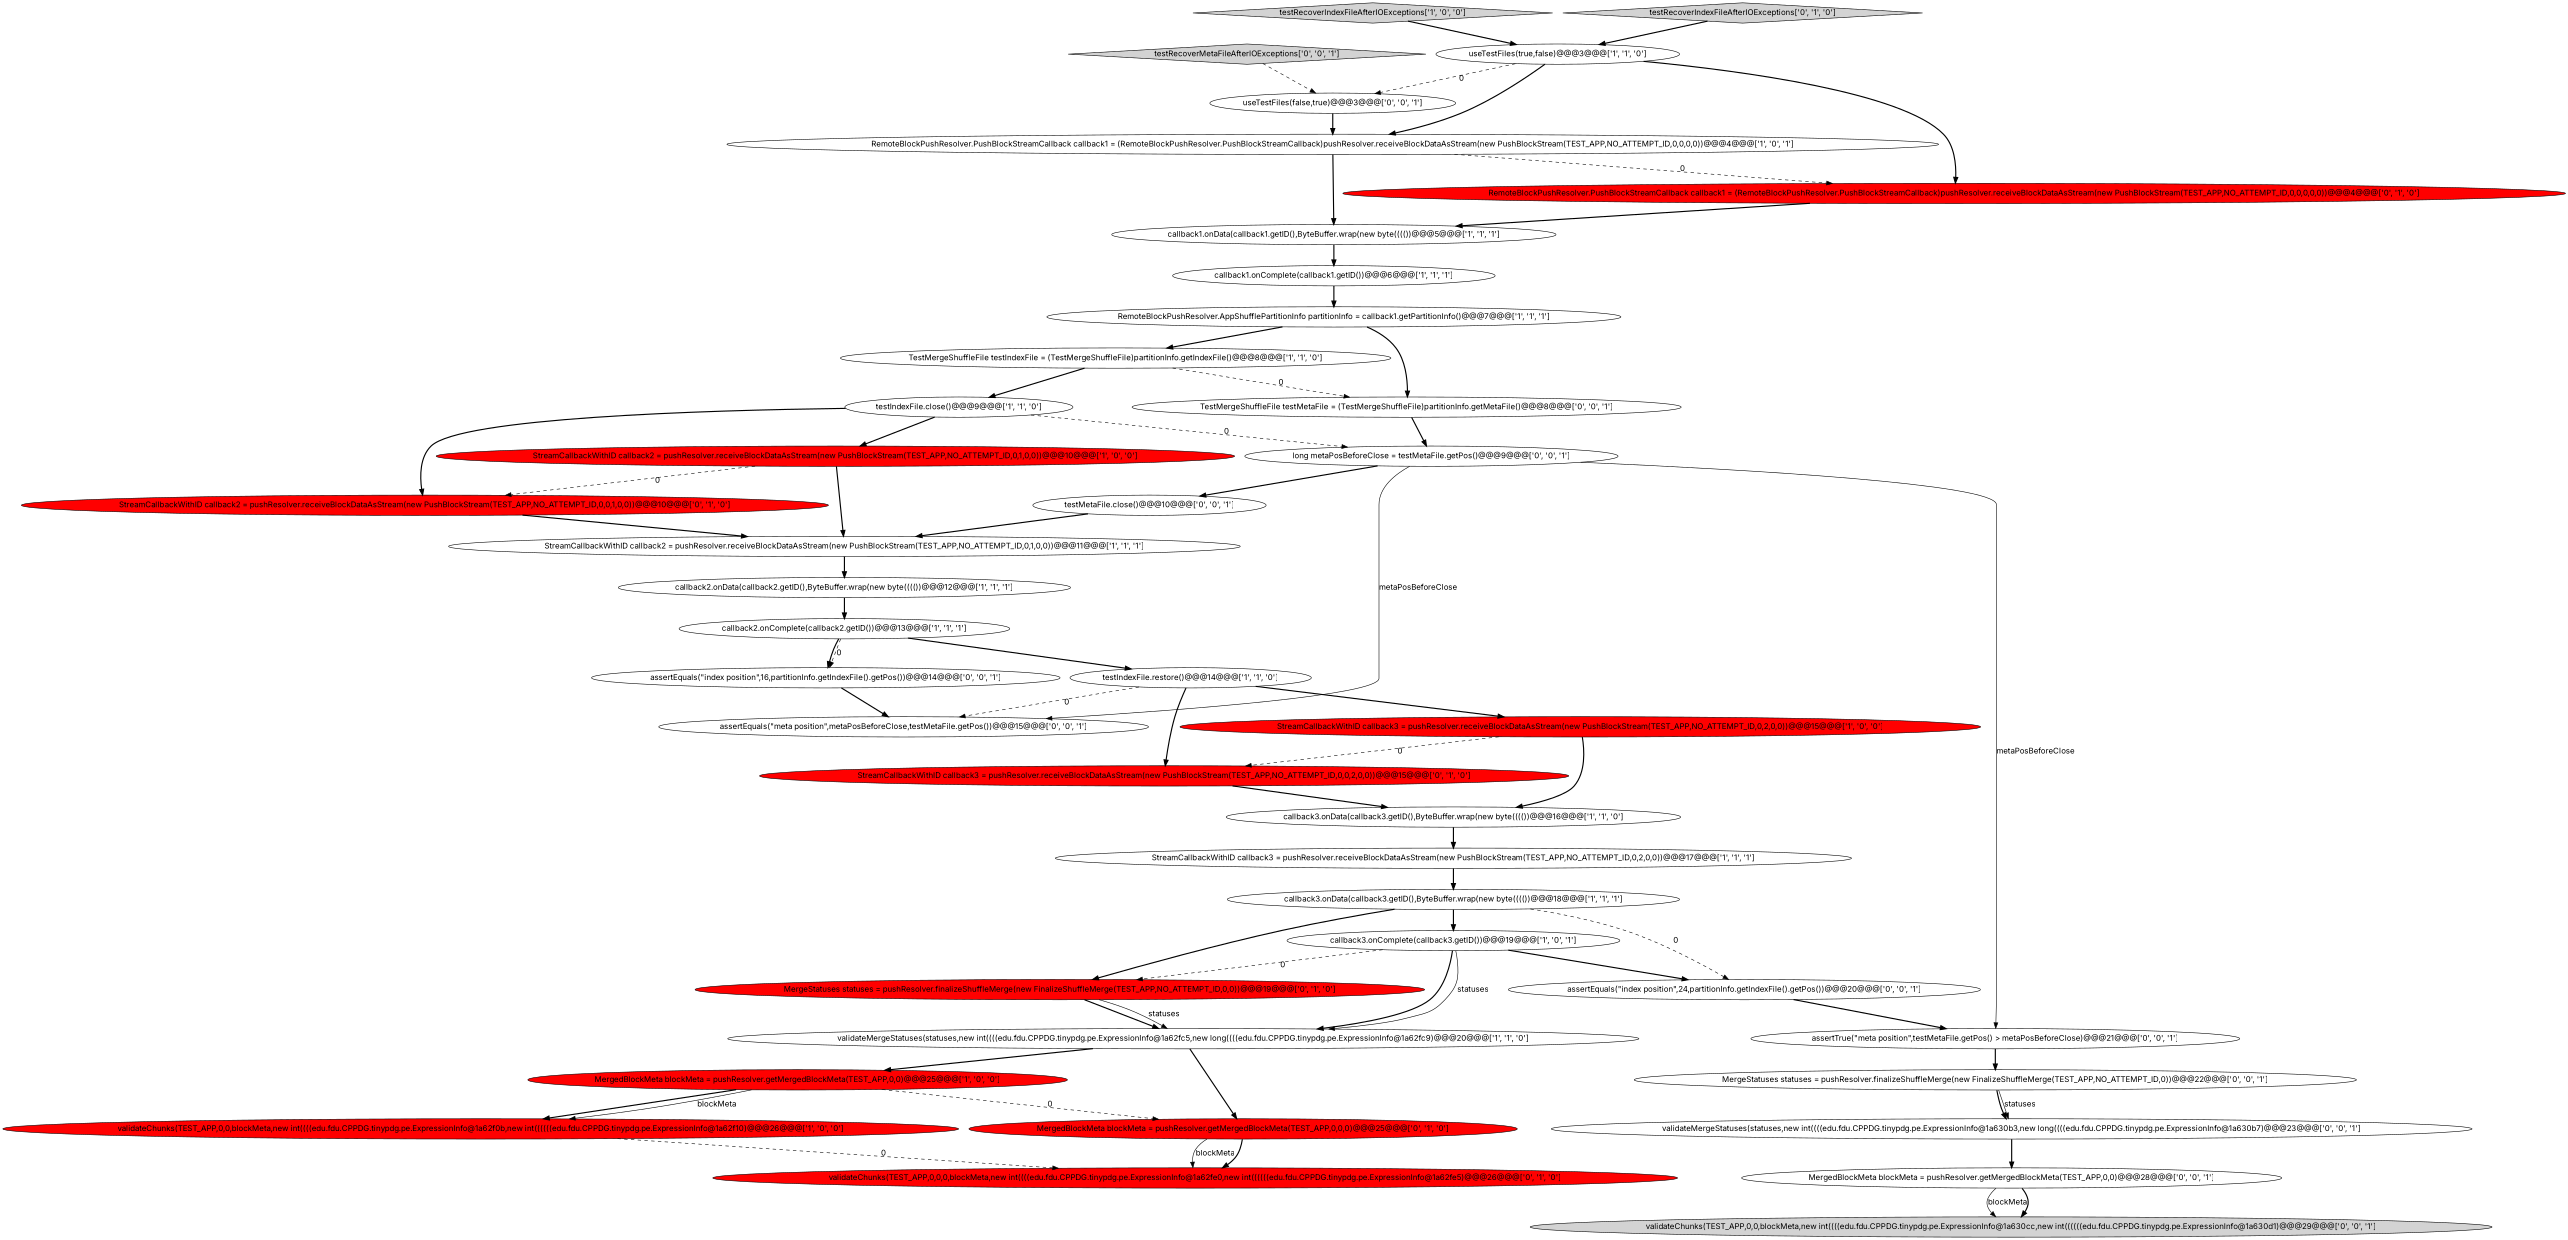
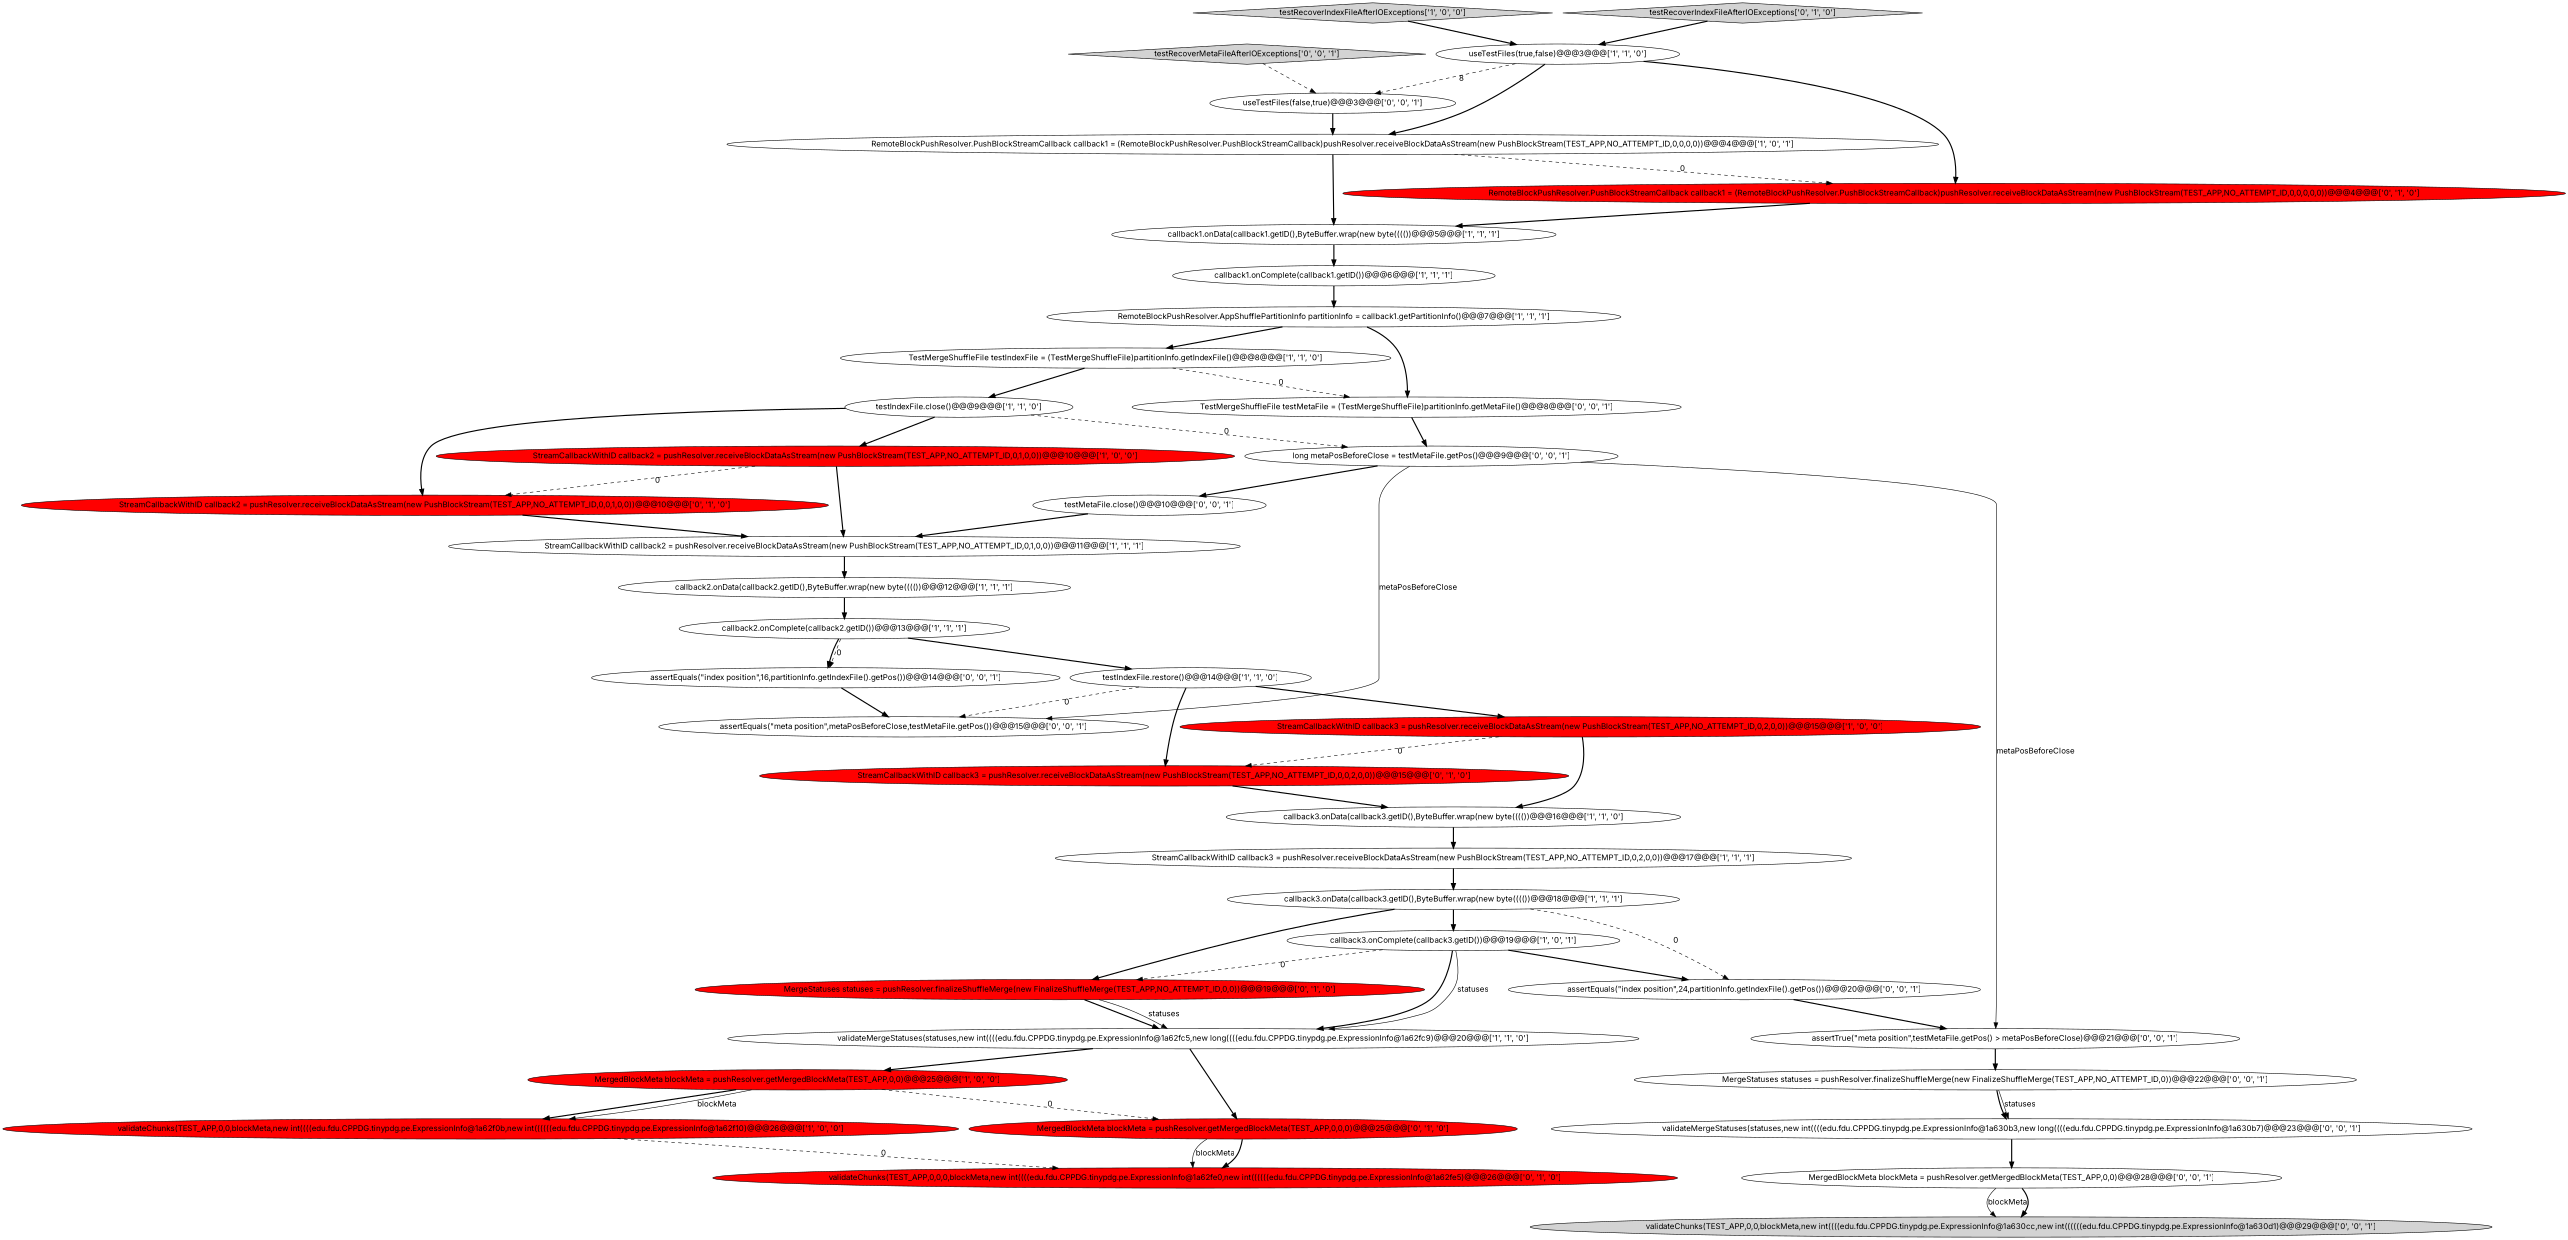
(1462, 79) -> (1462, 79)
